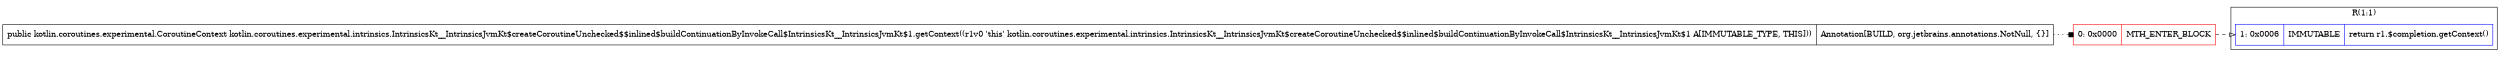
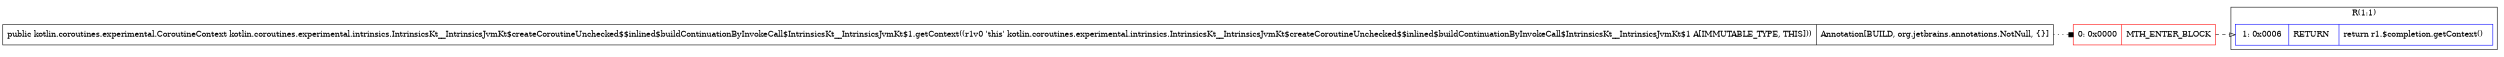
(2314, 34) -> (2311, 34)
